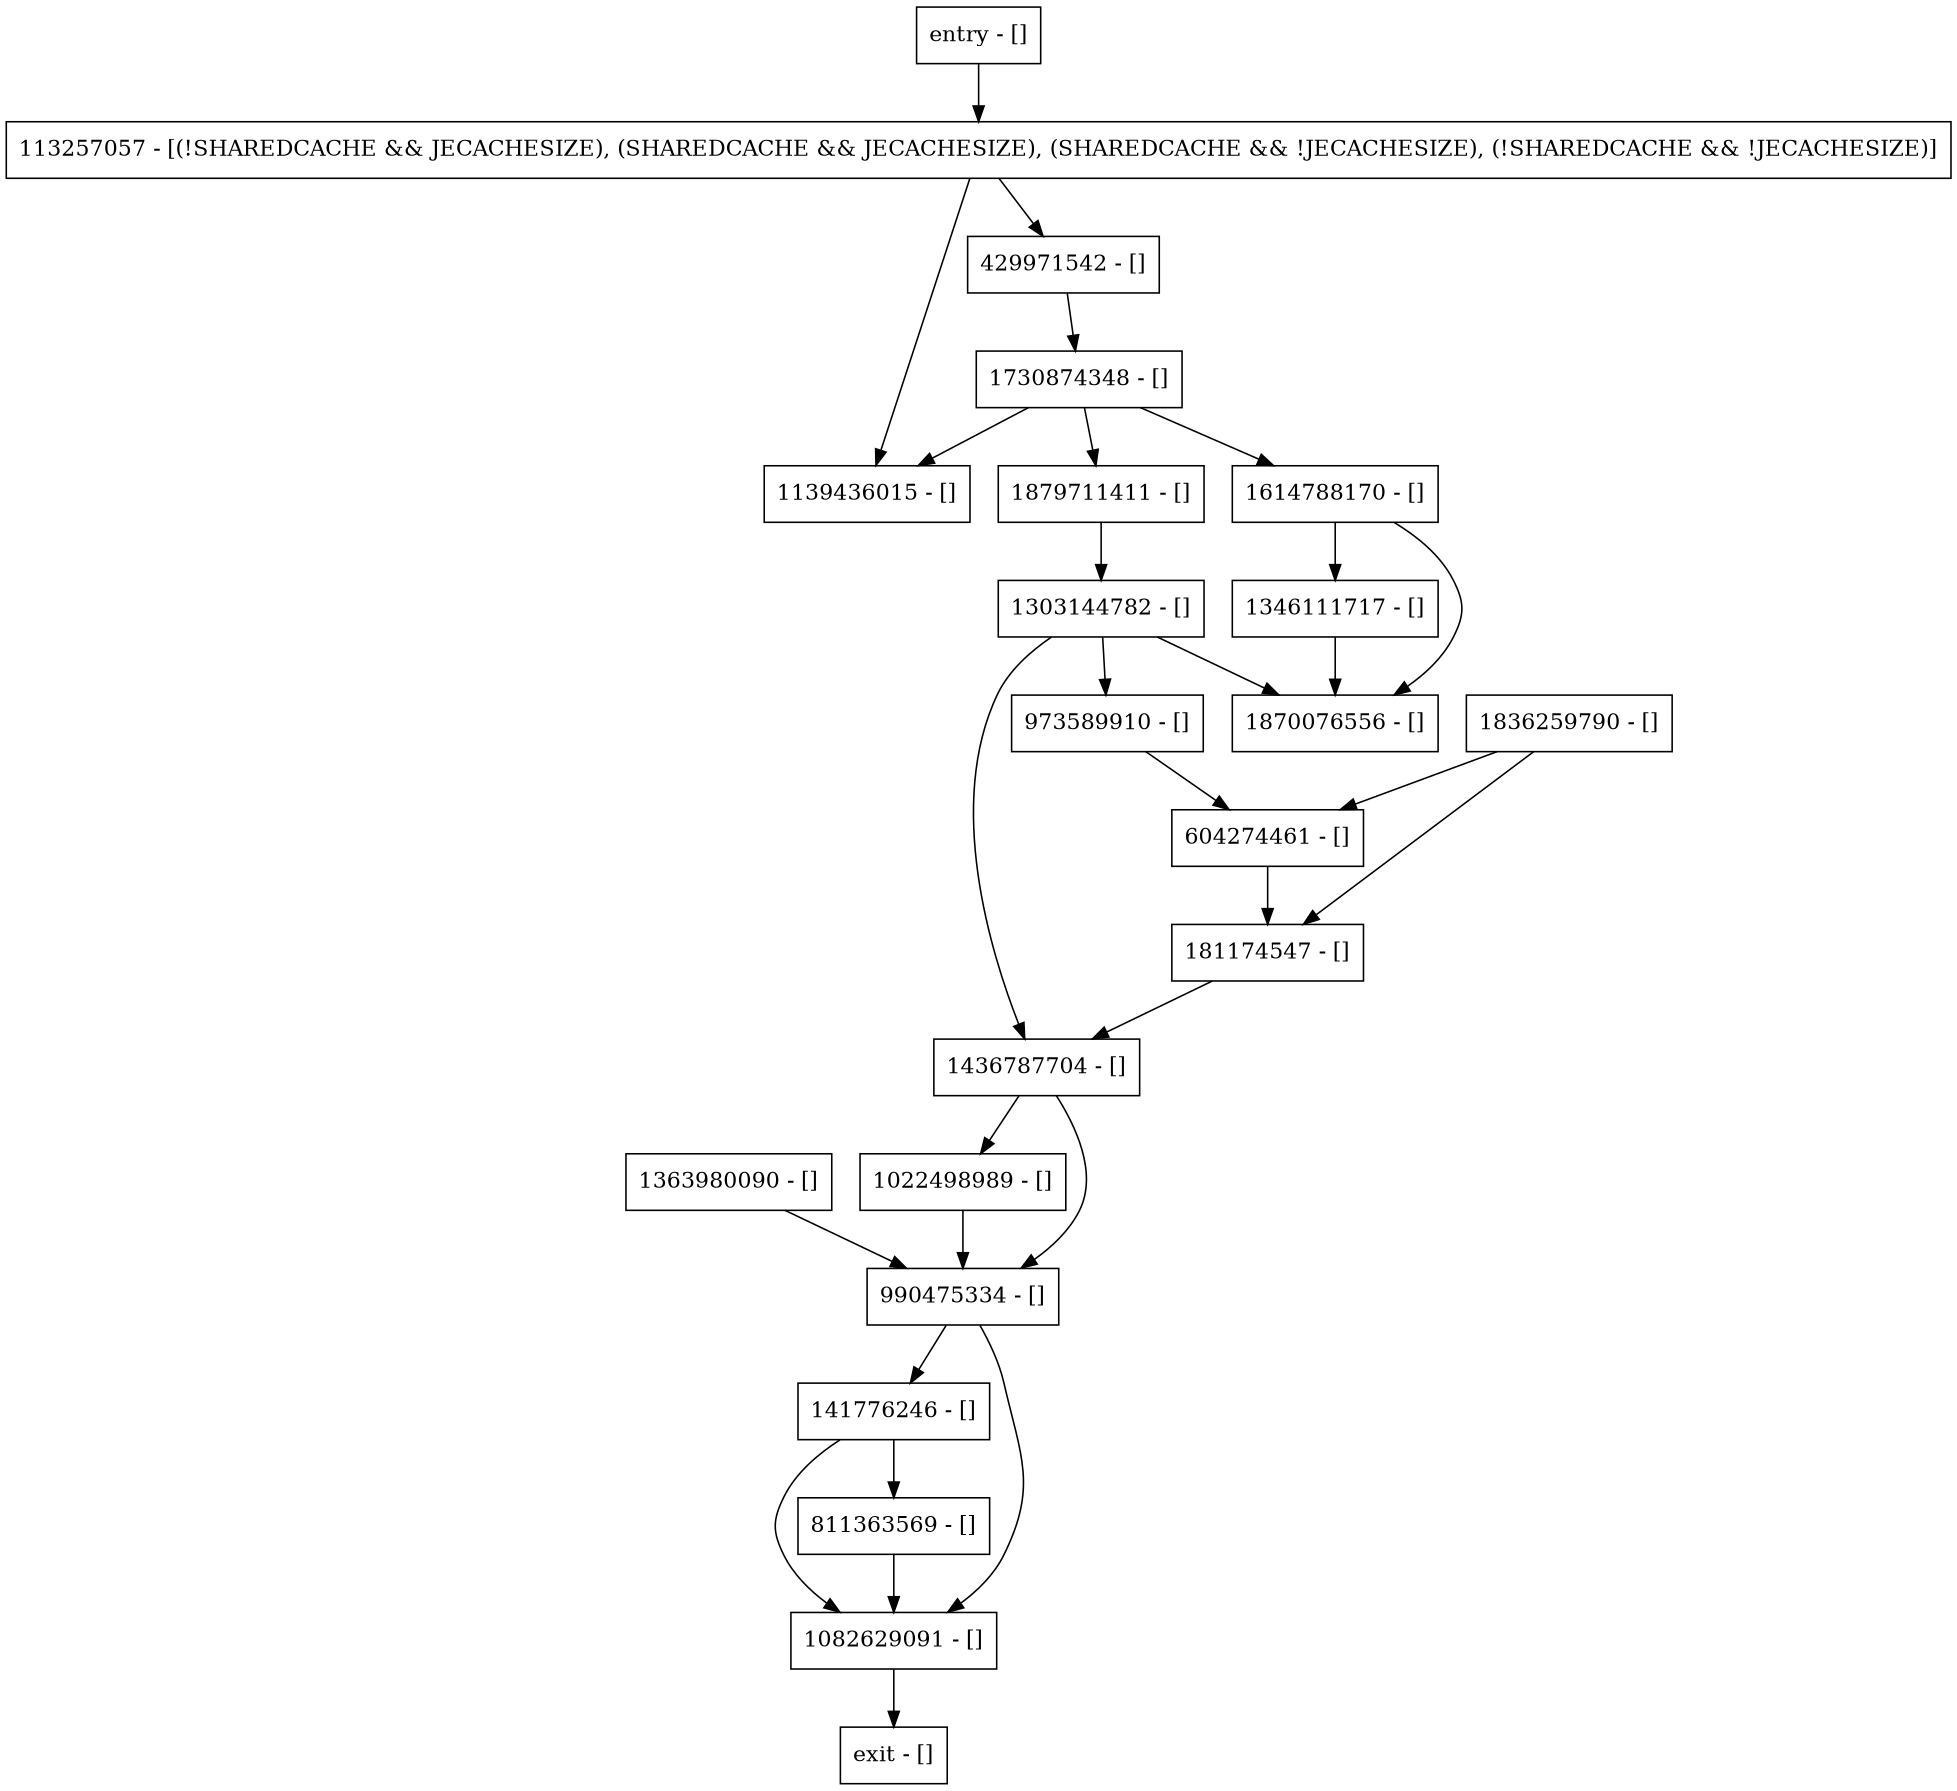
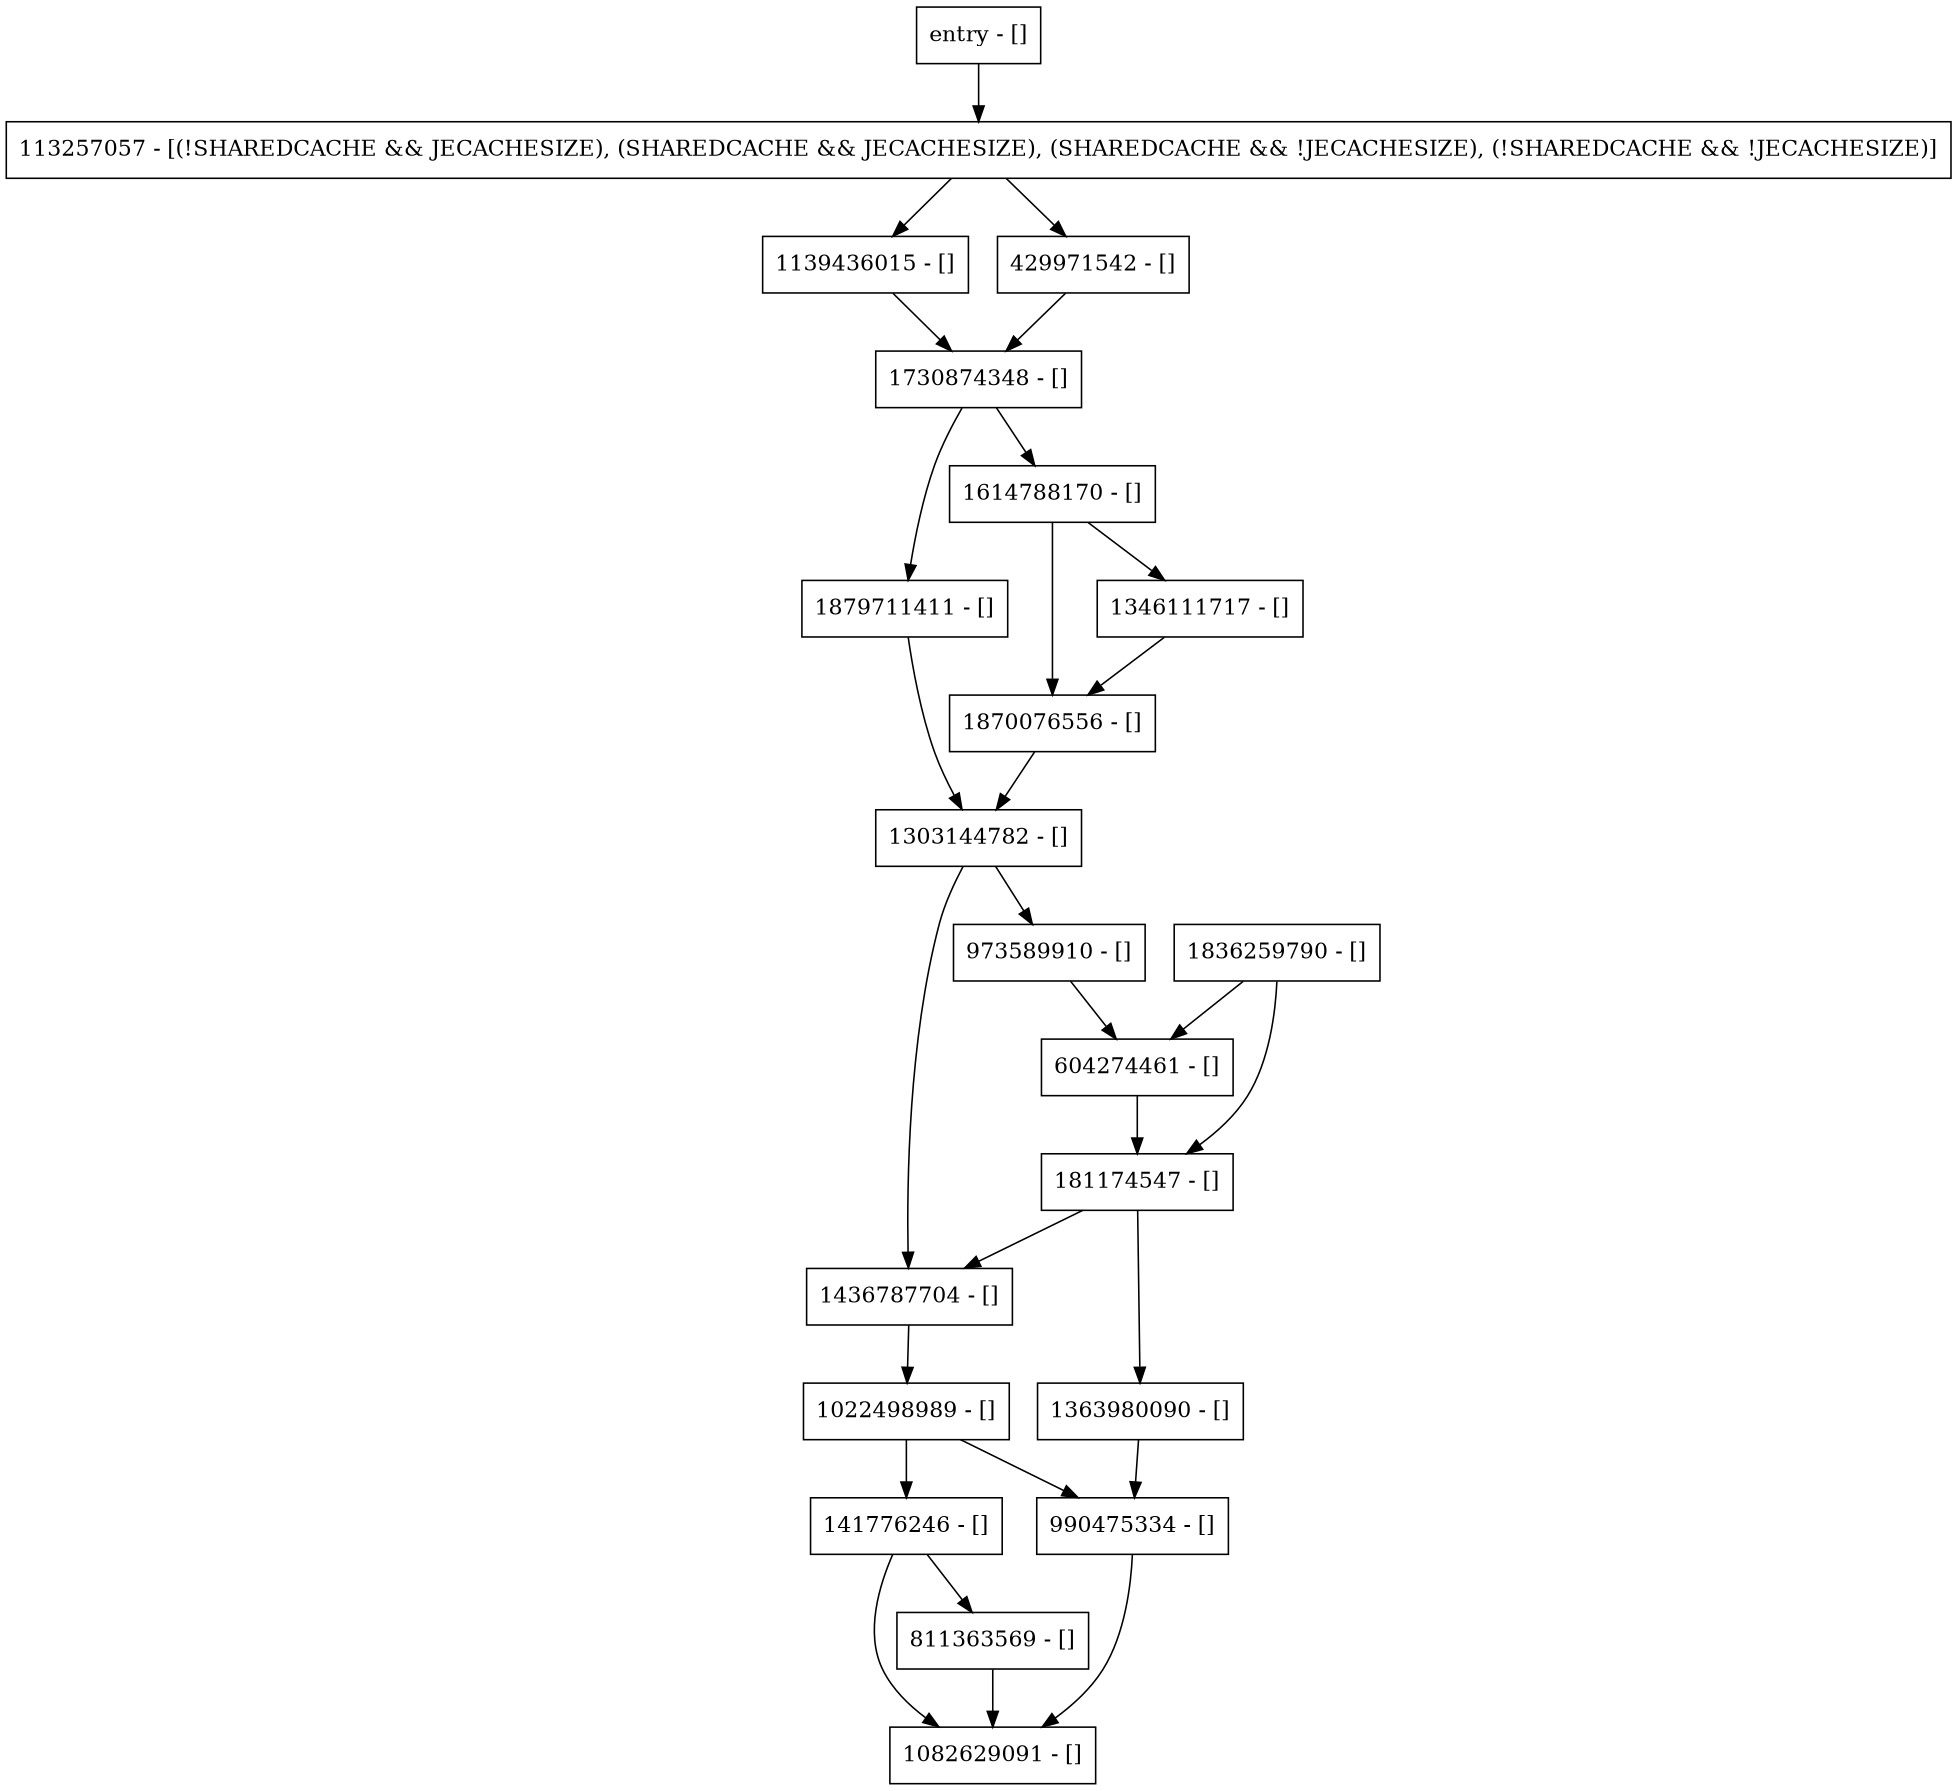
(980, 433) -> (917, 317)
(1211, 663) -> (1020, 774)
(1086, 1184) -> none
none -> (1139, 1289)
(932, 1347) -> (906, 1461)
(894, 1755) -> none
